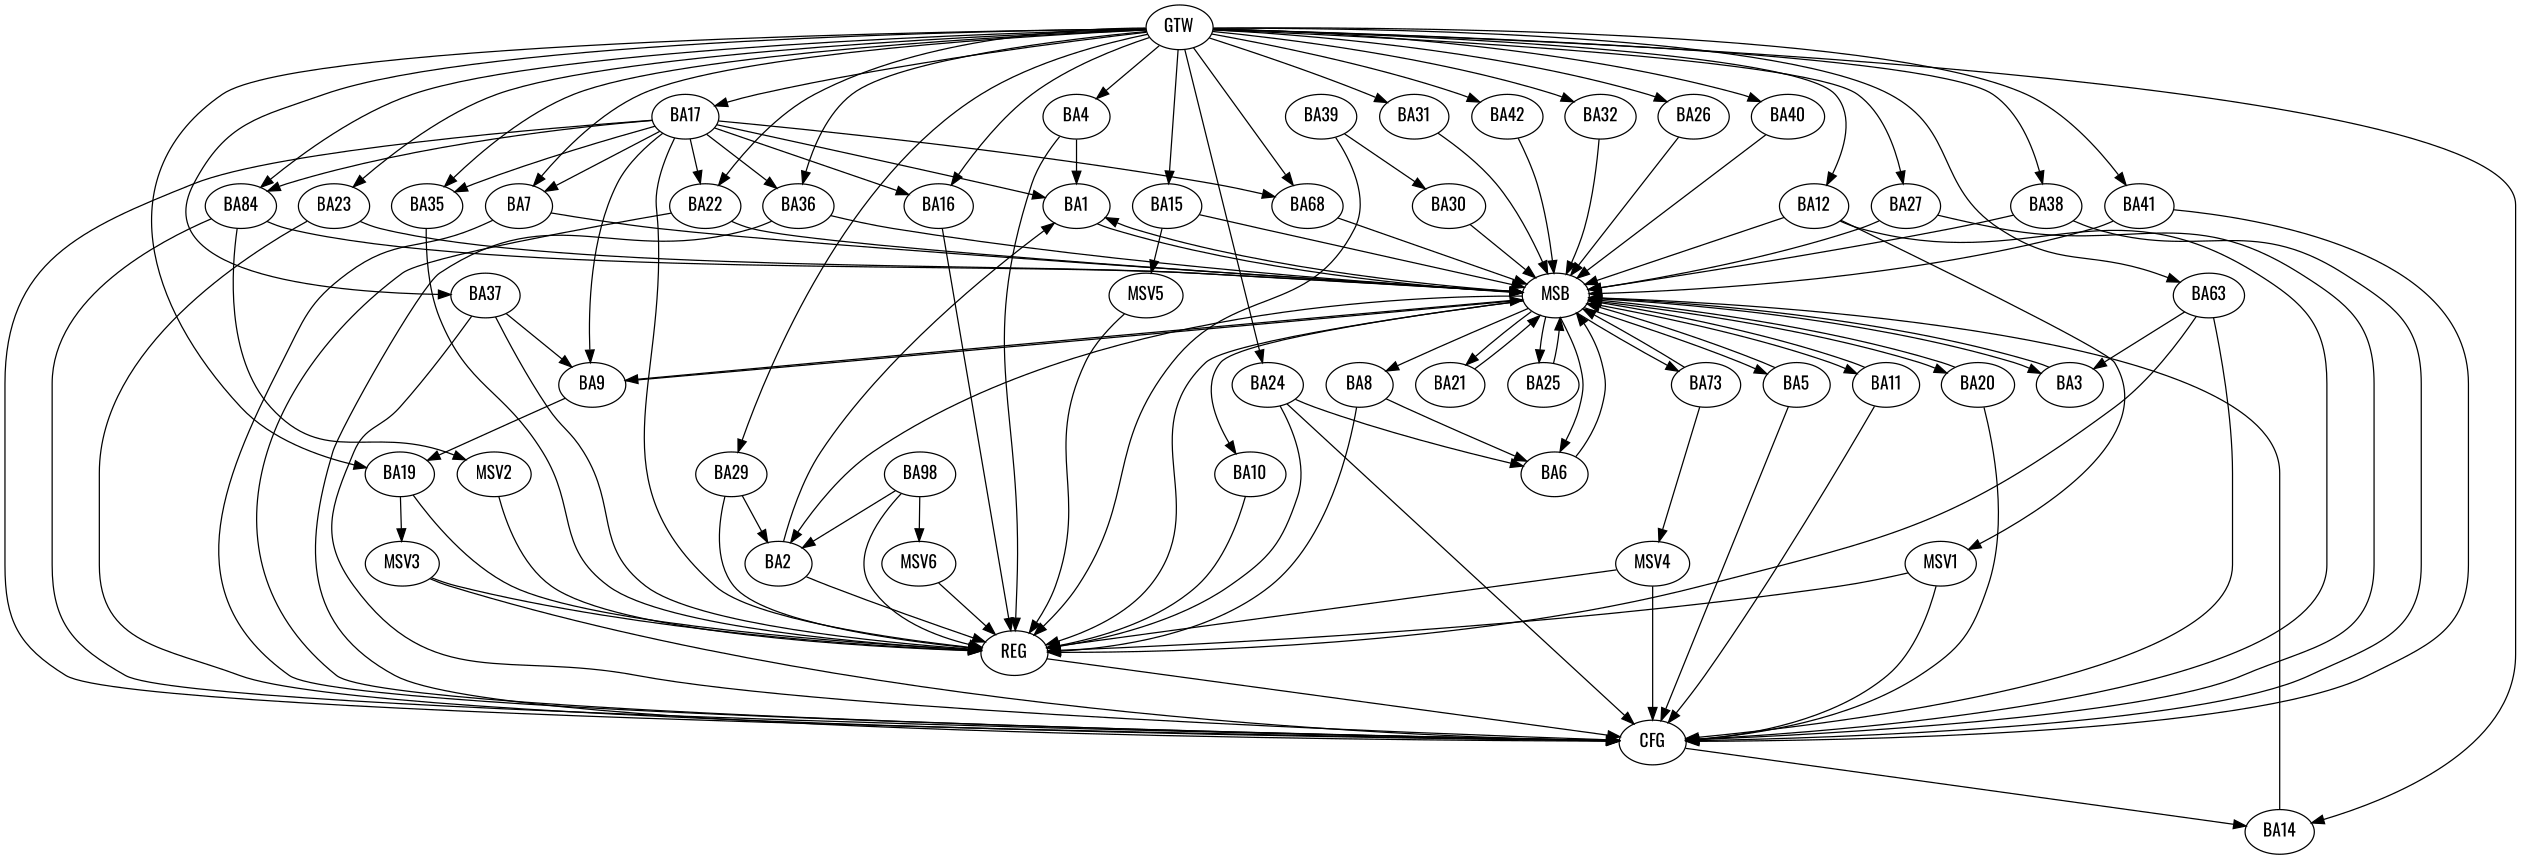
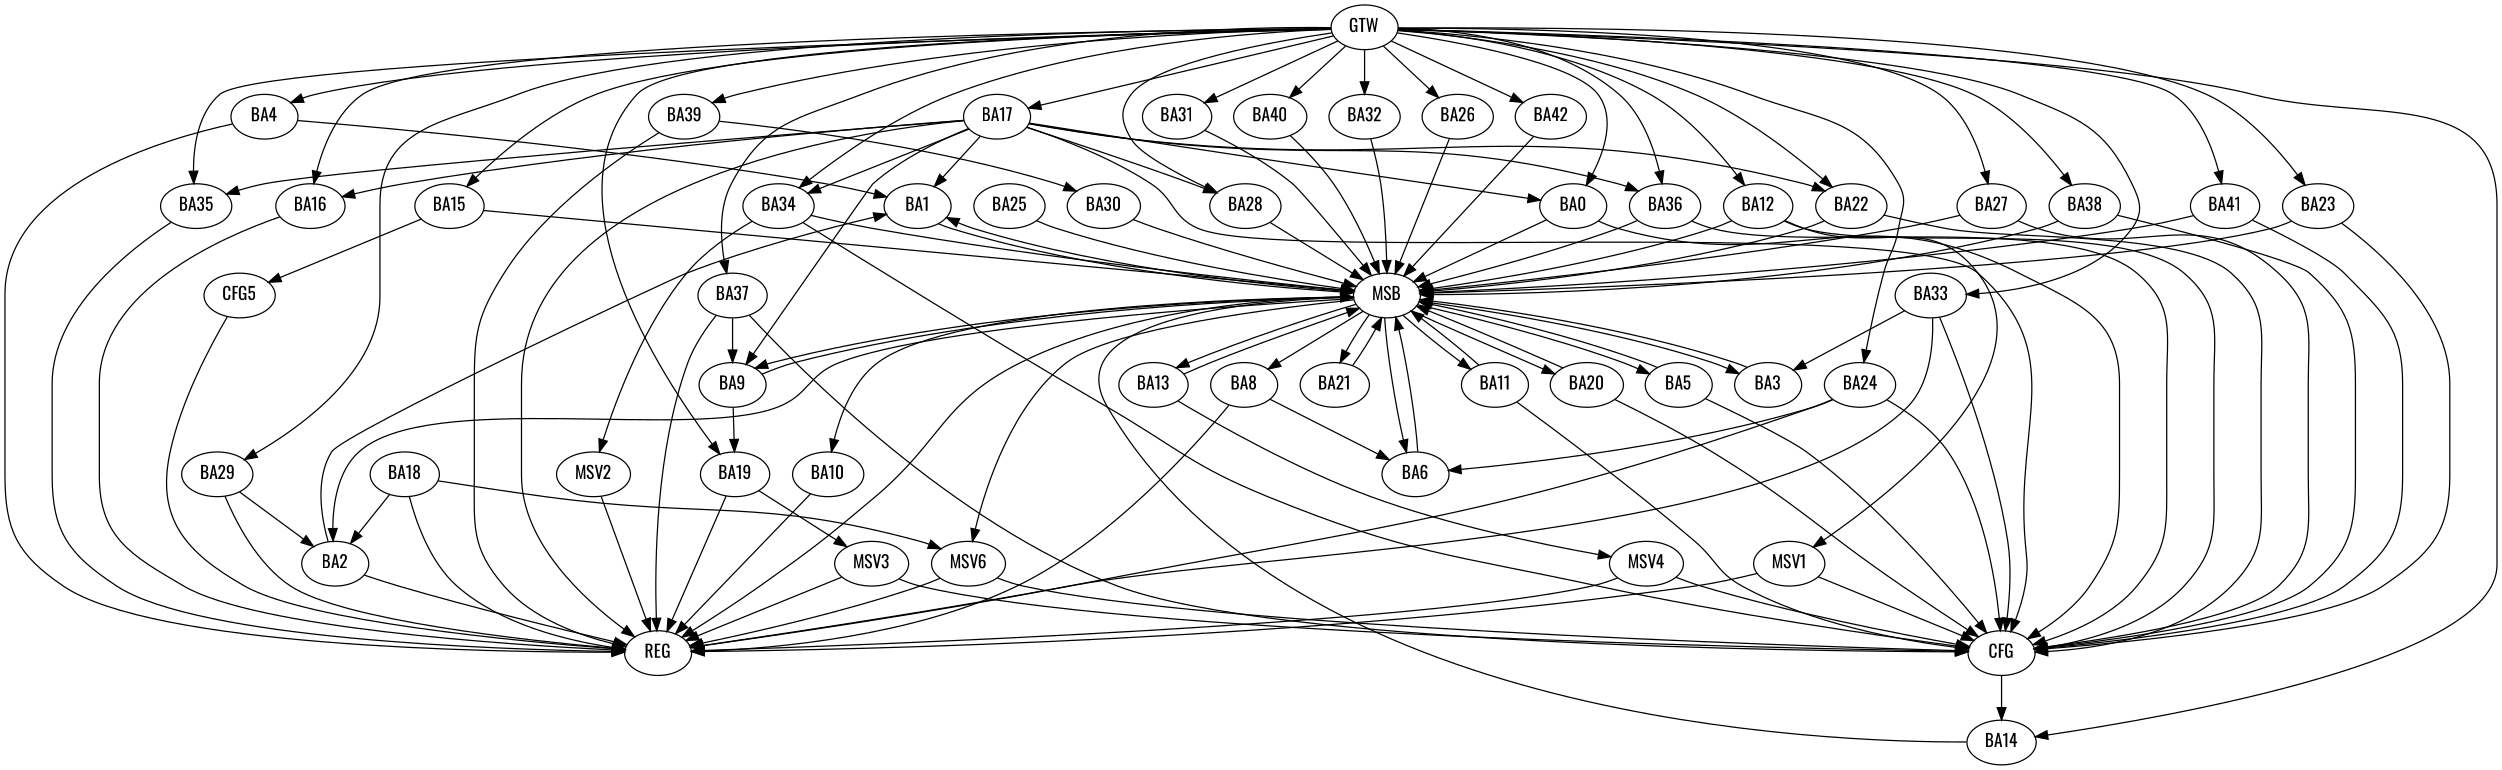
none -> (965, 54)
(241, 206) -> (779, 206)
(519, 206) -> (1573, 206)
(1307, 206) -> (1245, 206)
(1146, 296) -> (240, 296)
(2209, 296) -> (1931, 296)
(1542, 333) -> (1102, 346)
(1706, 385) -> (1154, 385)
(920, 474) -> (405, 474)
(1327, 697) -> (1475, 630)
